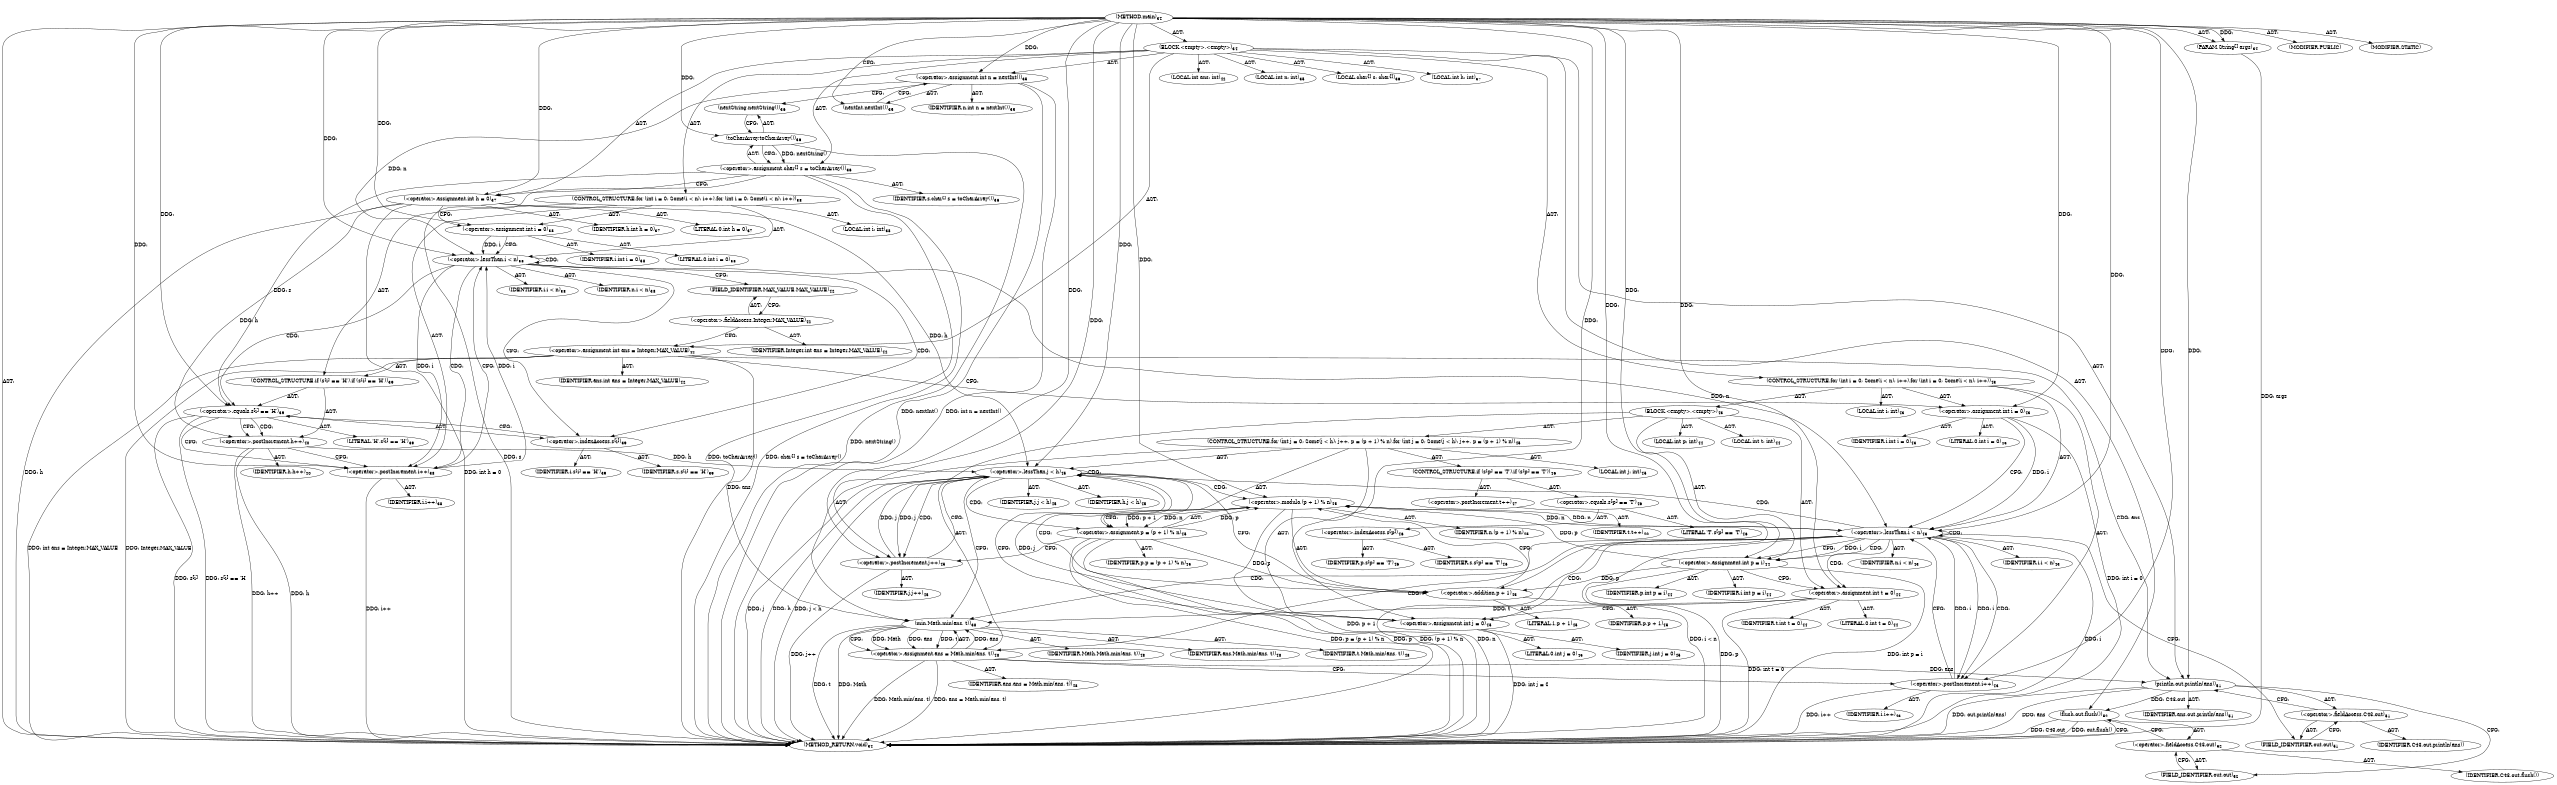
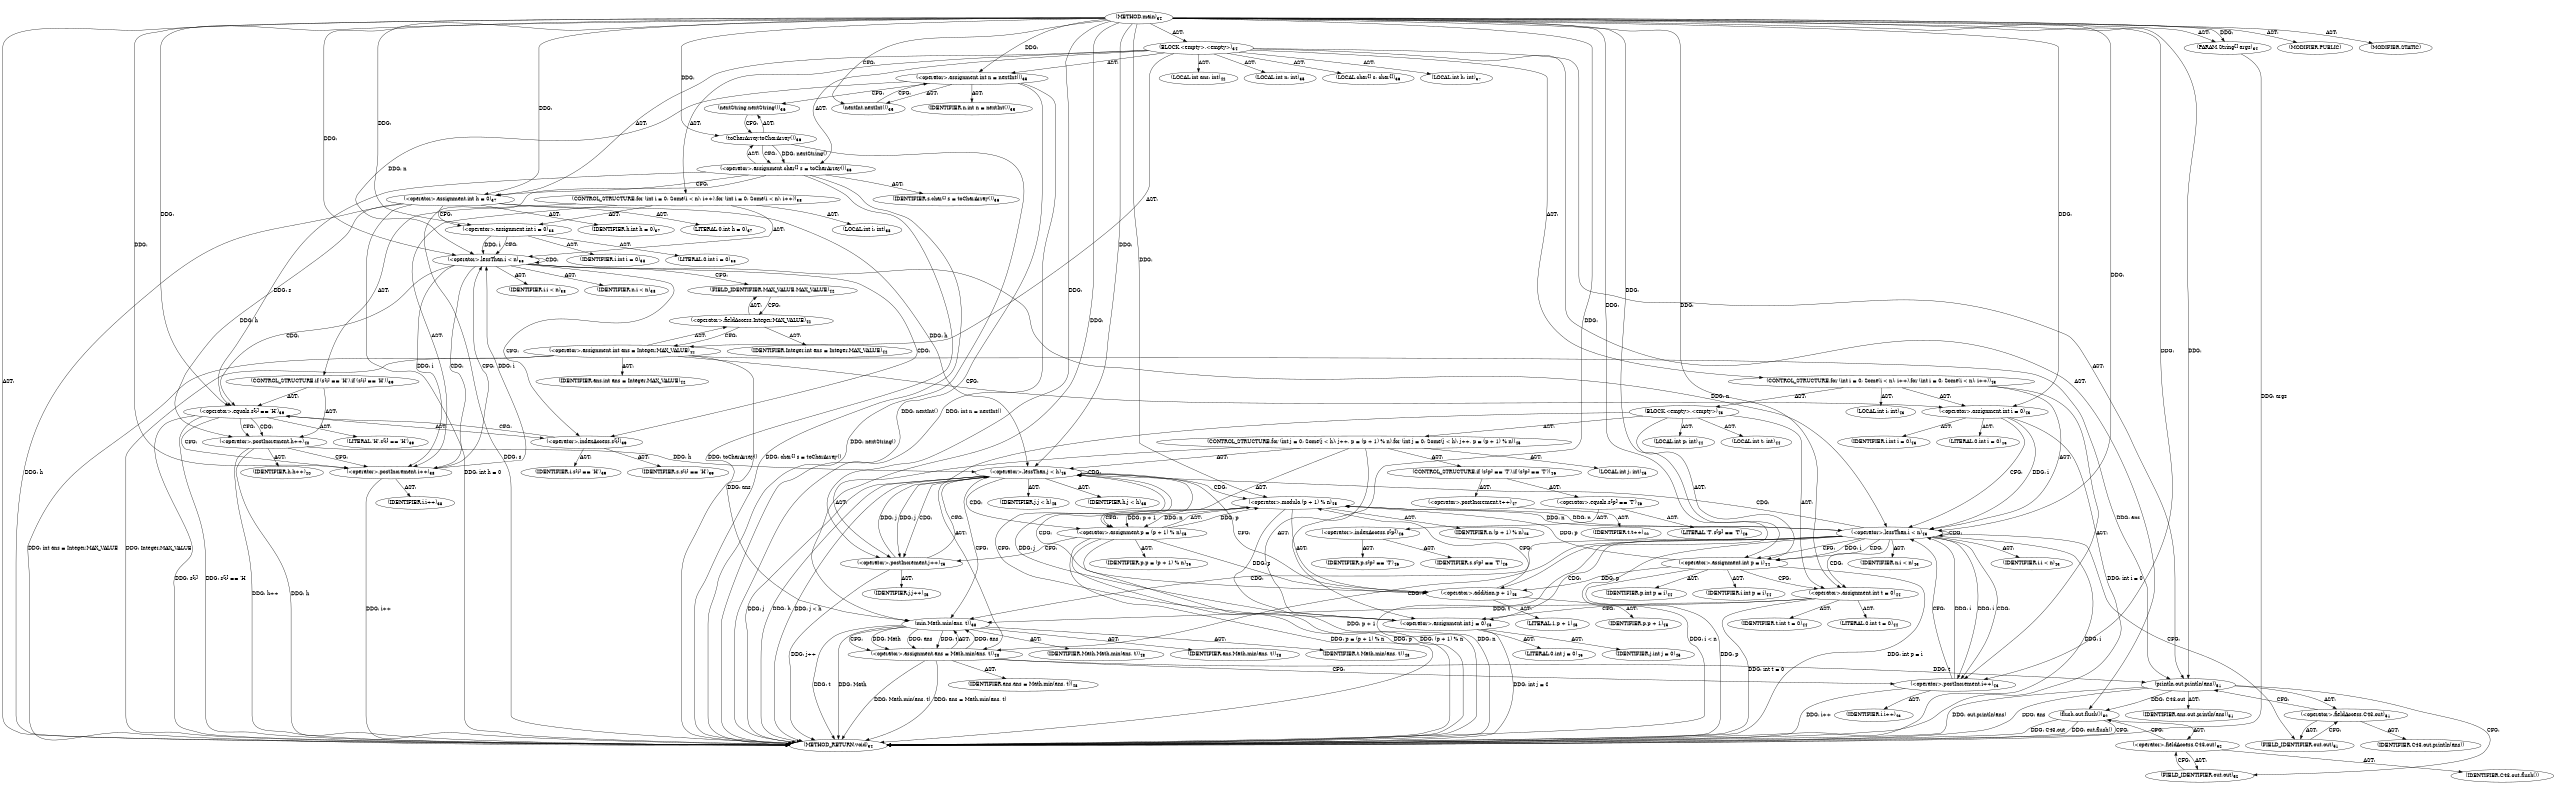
(459, 358) -> (685, 336)
(1144, 502) -> (1144, 502)
(2128, 518) -> (2128, 518)
(1942, 670) -> (1942, 670)
